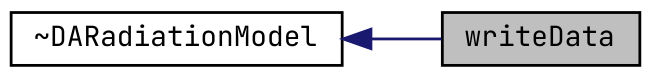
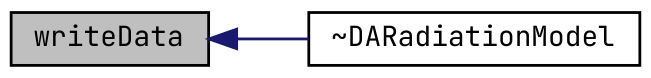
(407, 39) -> (273, 39)
